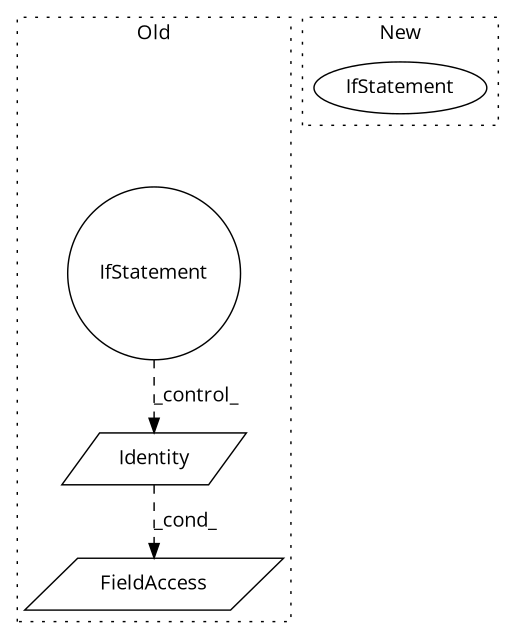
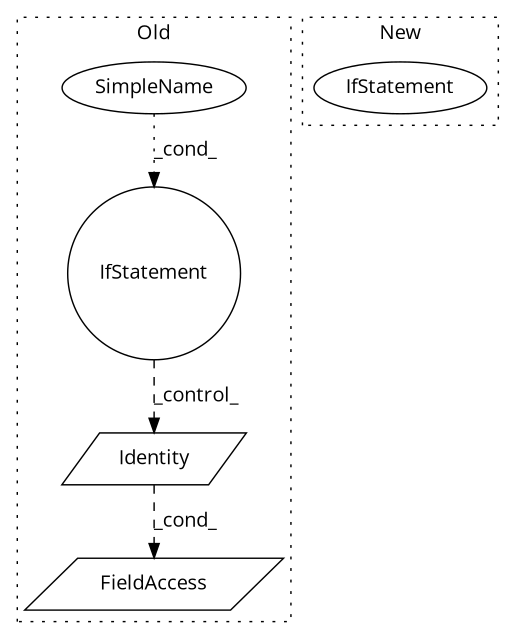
none -> (154, 88)
